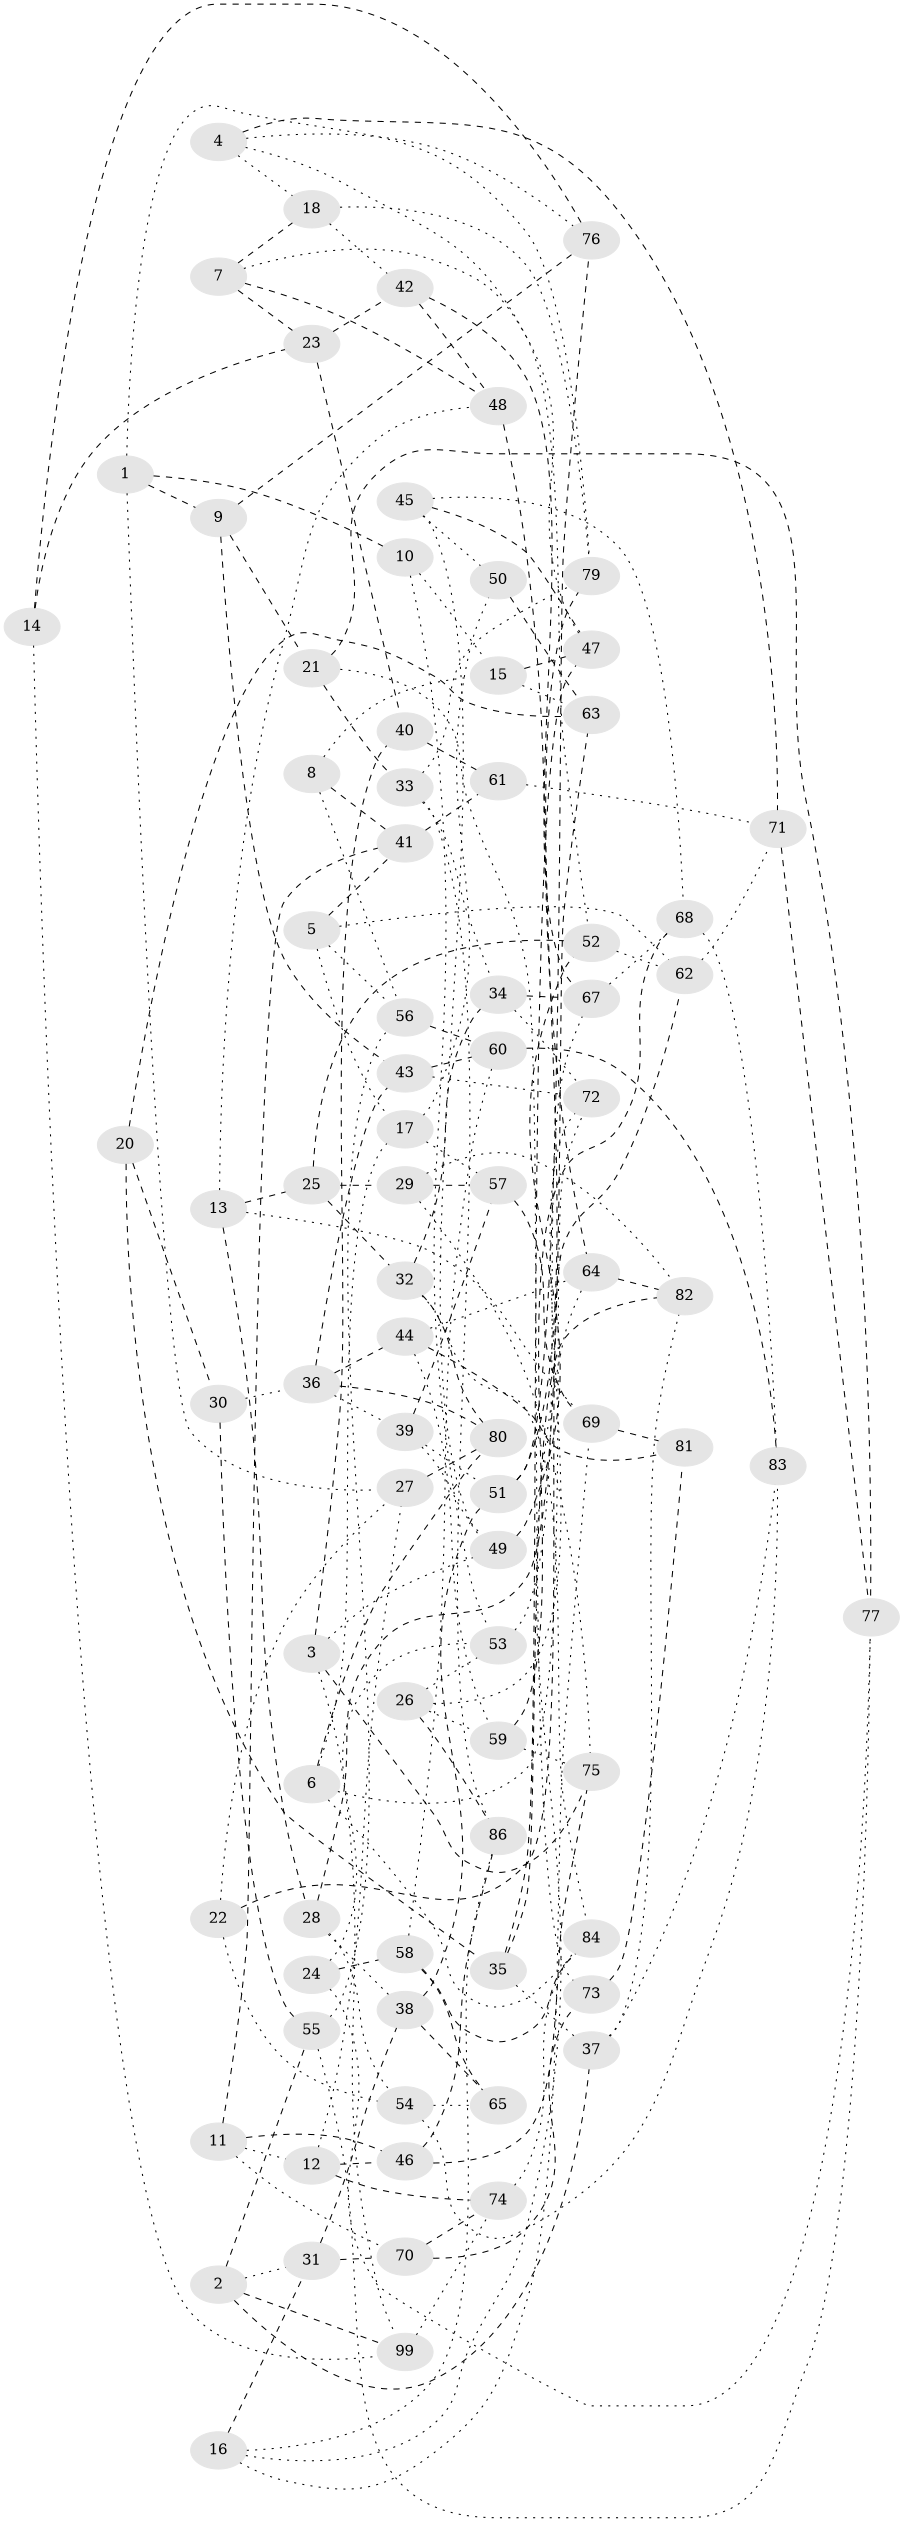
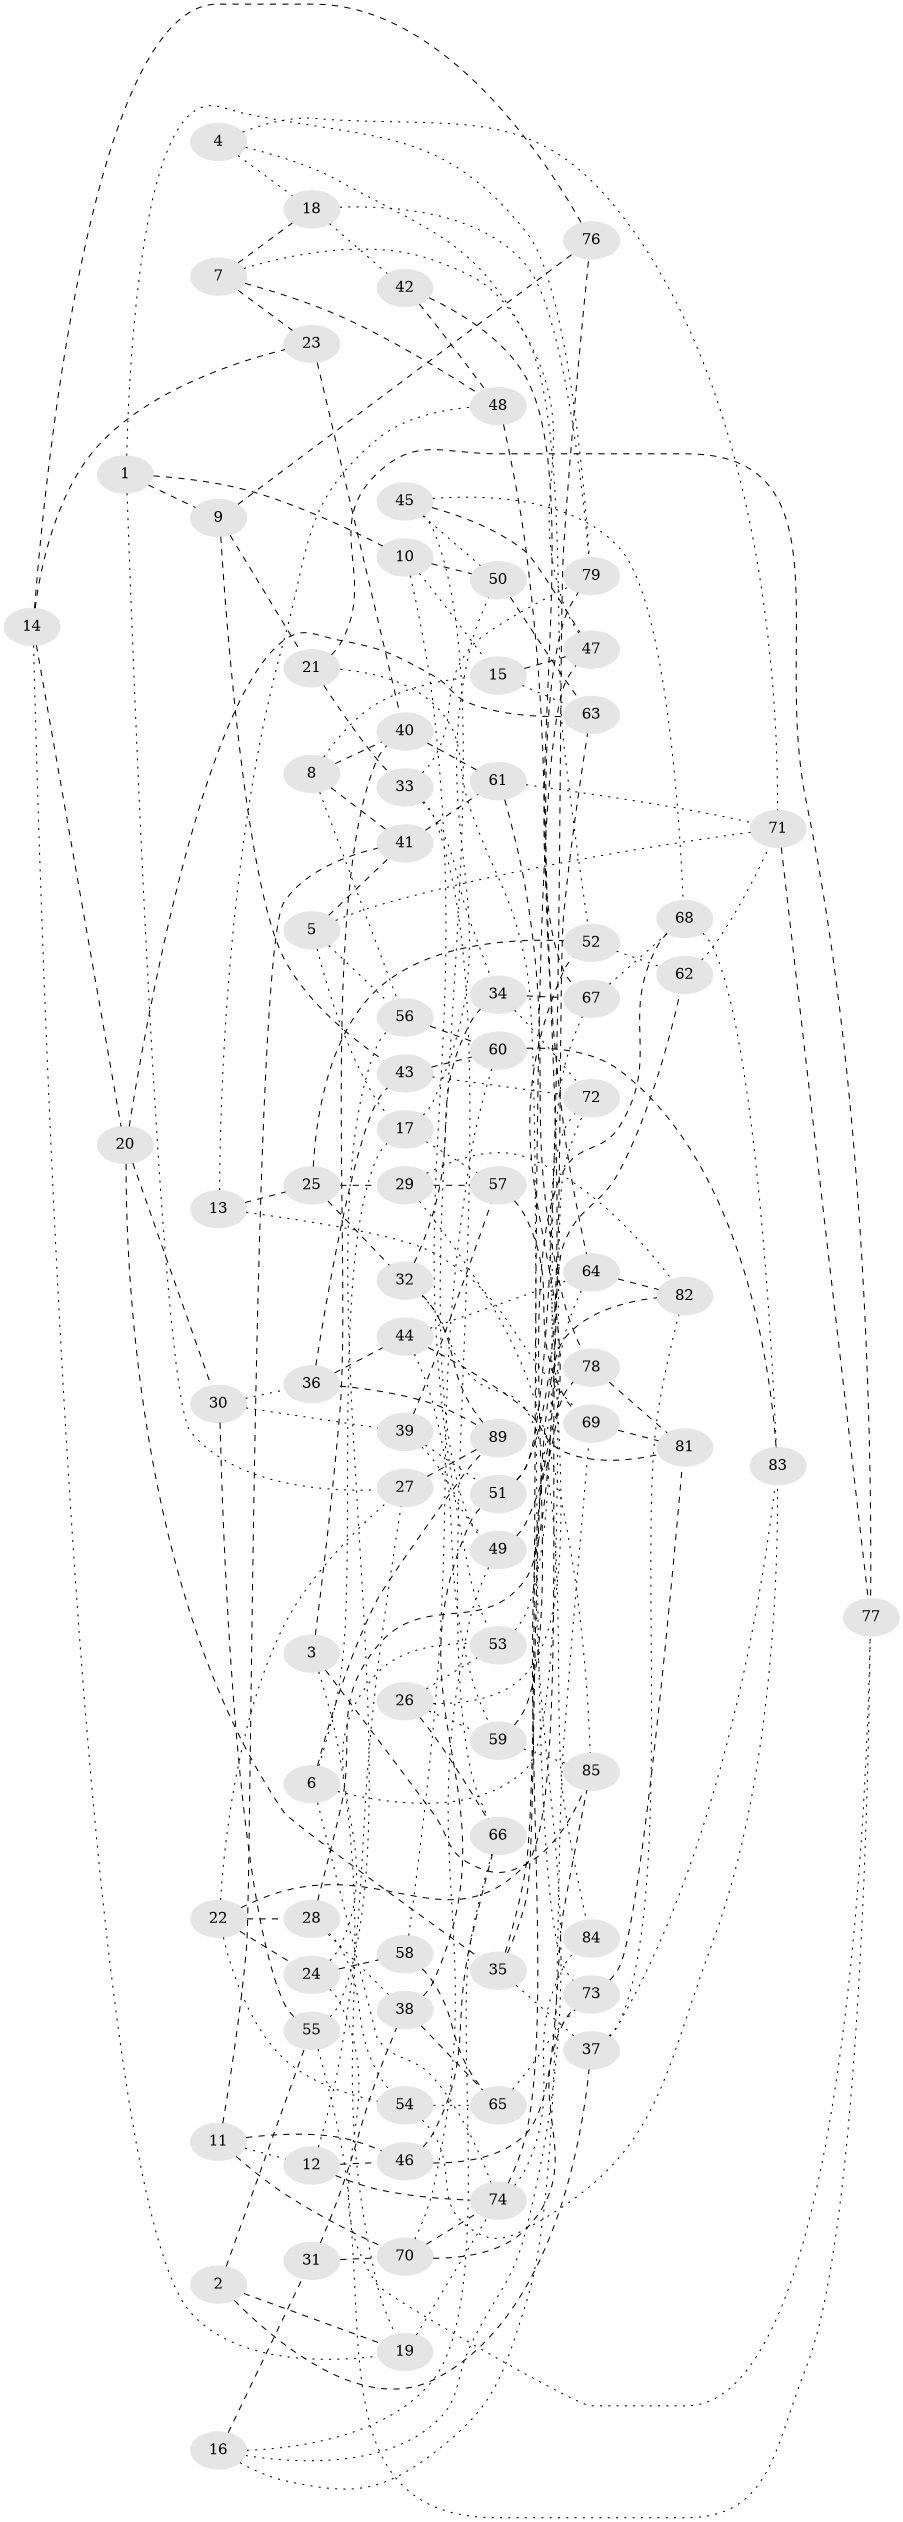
(429, 146) -> none
(677, 306) -> (677, 306)
(359, 316) -> none
none -> (452, 569)
none -> (359, 753)
none -> (79, 886)
(504, 908) -> (531, 869)
none -> (592, 1368)
(359, 1408) -> (312, 1418)
(498, 1438) -> (498, 1438)
(261, 1565) -> (267, 1919)
(396, 1590) -> (451, 1886)
(592, 1772) -> (592, 1772)
(498, 1836) -> (498, 1836)
(439, 1938) -> (371, 2012)
none -> (259, 1943)
(505, 2041) -> none
none -> (543, 2049)
(306, 2207) -> (306, 2207)
(265, 2273) -> none
(405, 2352) -> (405, 2352)
